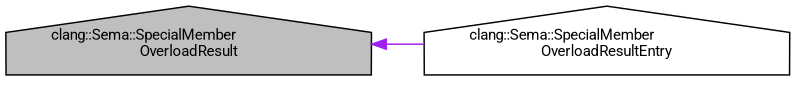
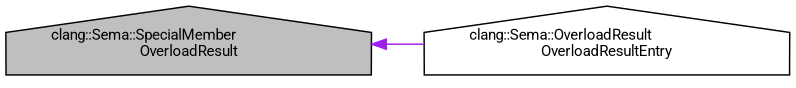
(607, 44) -> (607, 44)
